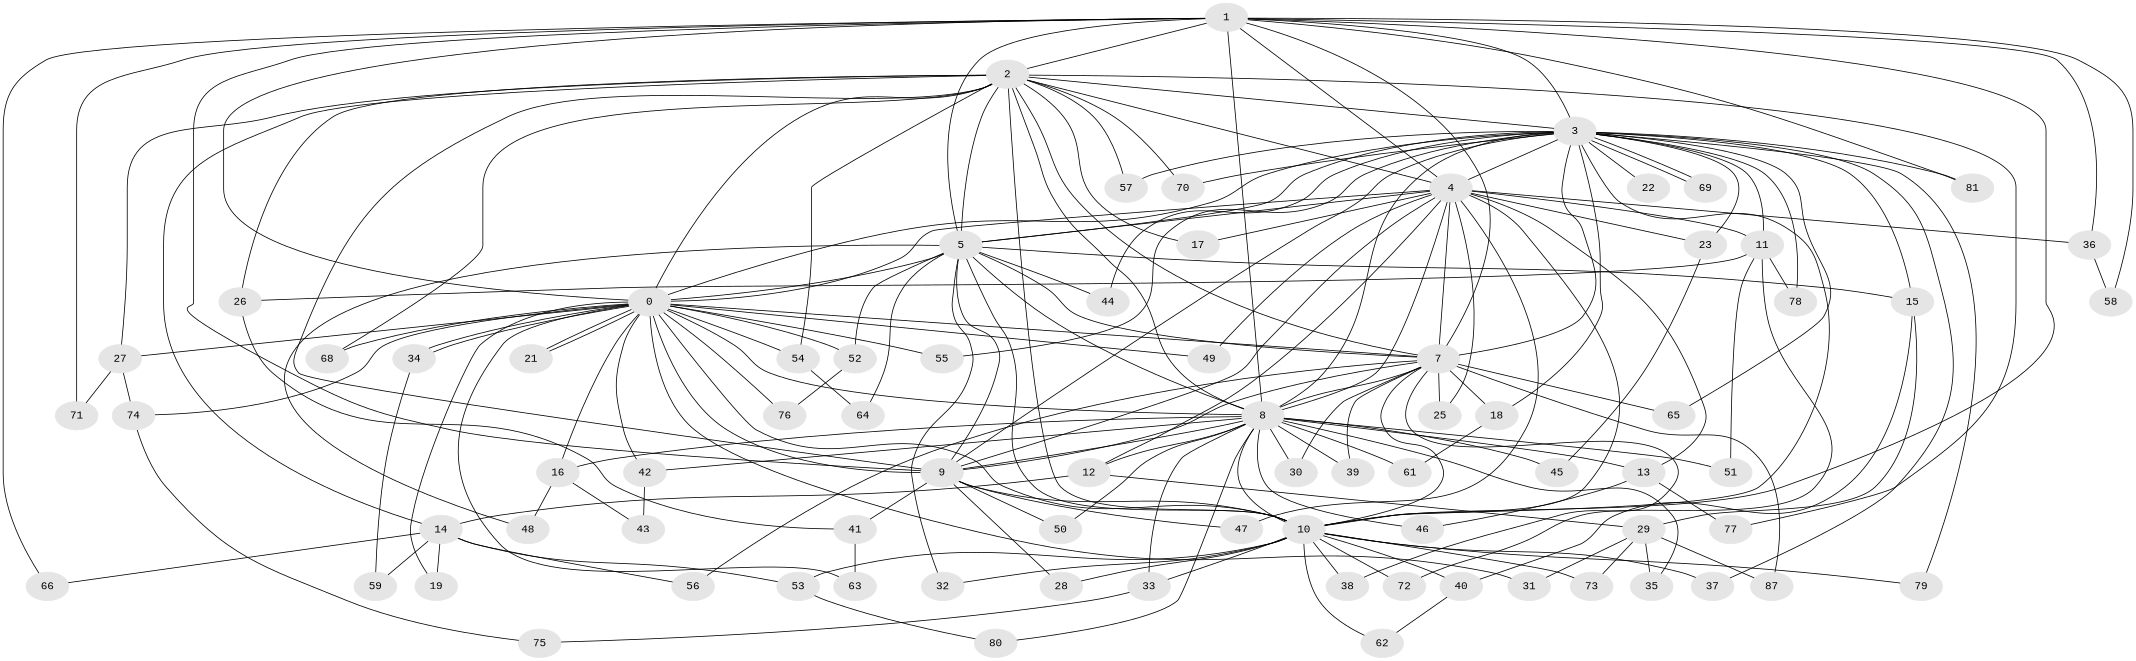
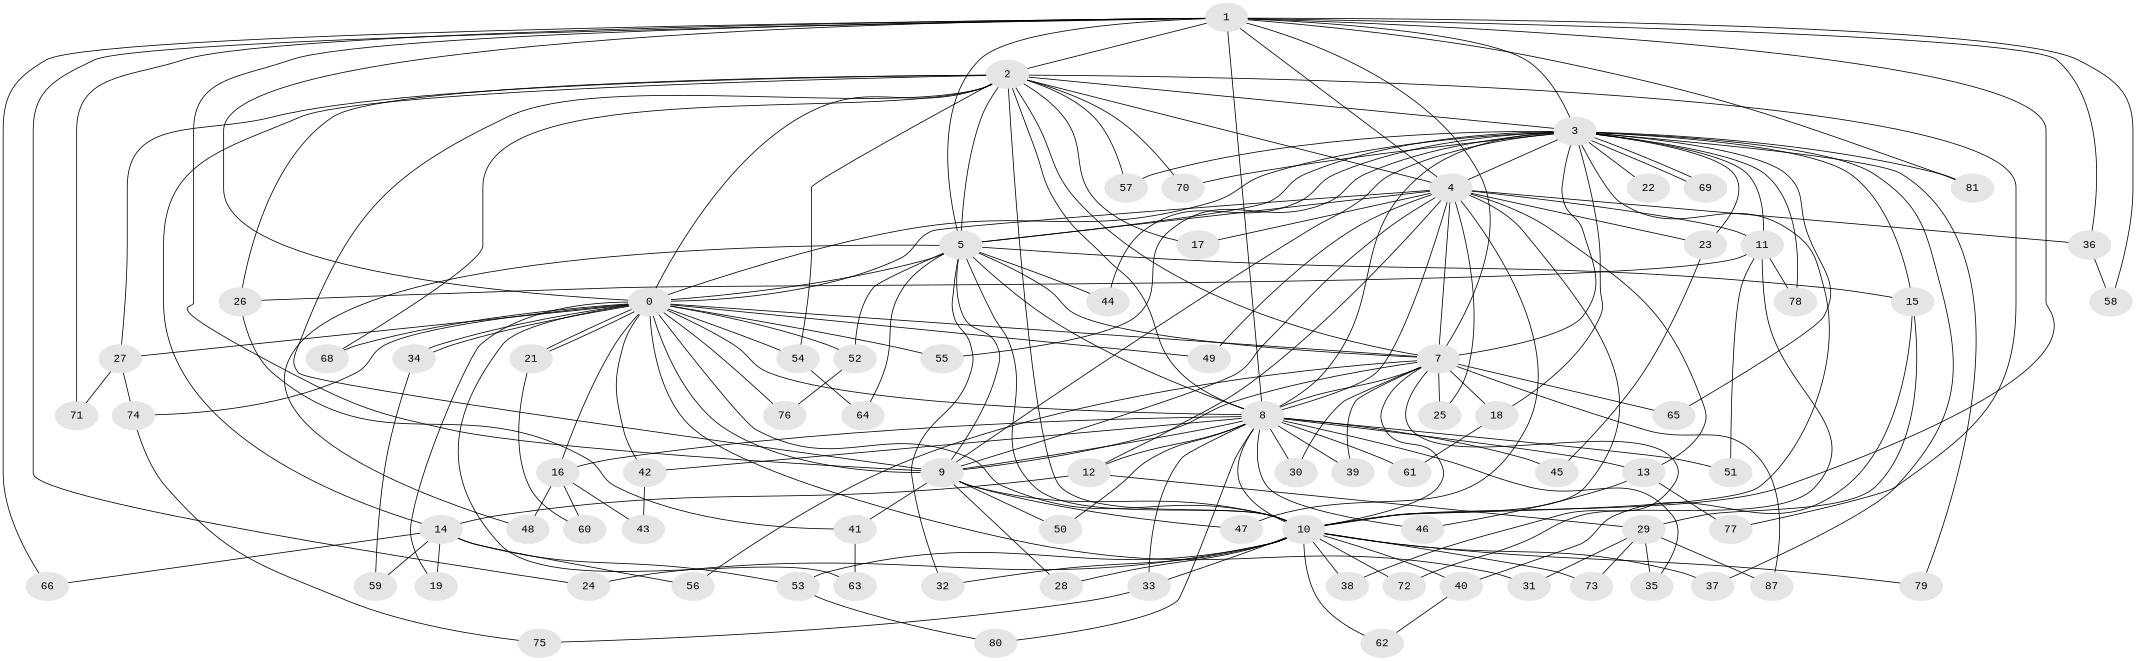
none -> (585, 529)
none -> (589, 586)
